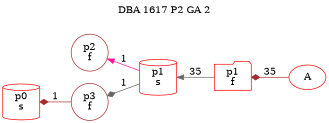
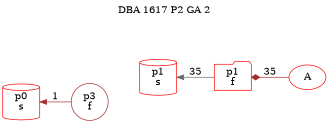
(90, 53) -> none
(127, 88) -> none
(59, 102) -> (59, 102)
